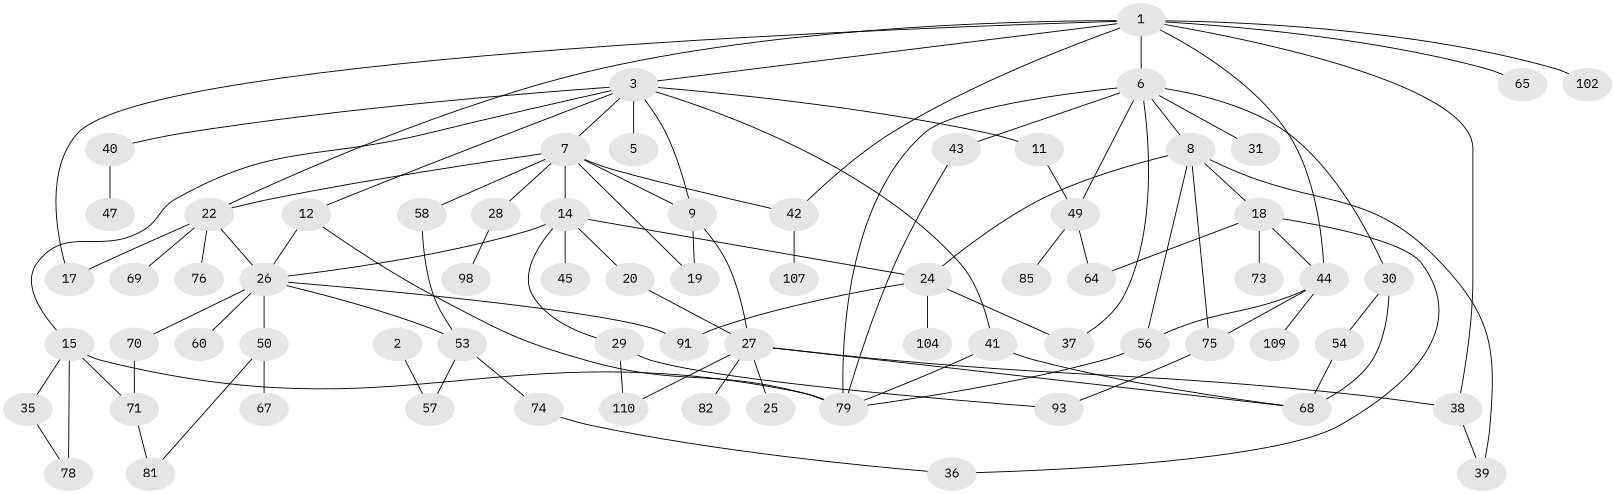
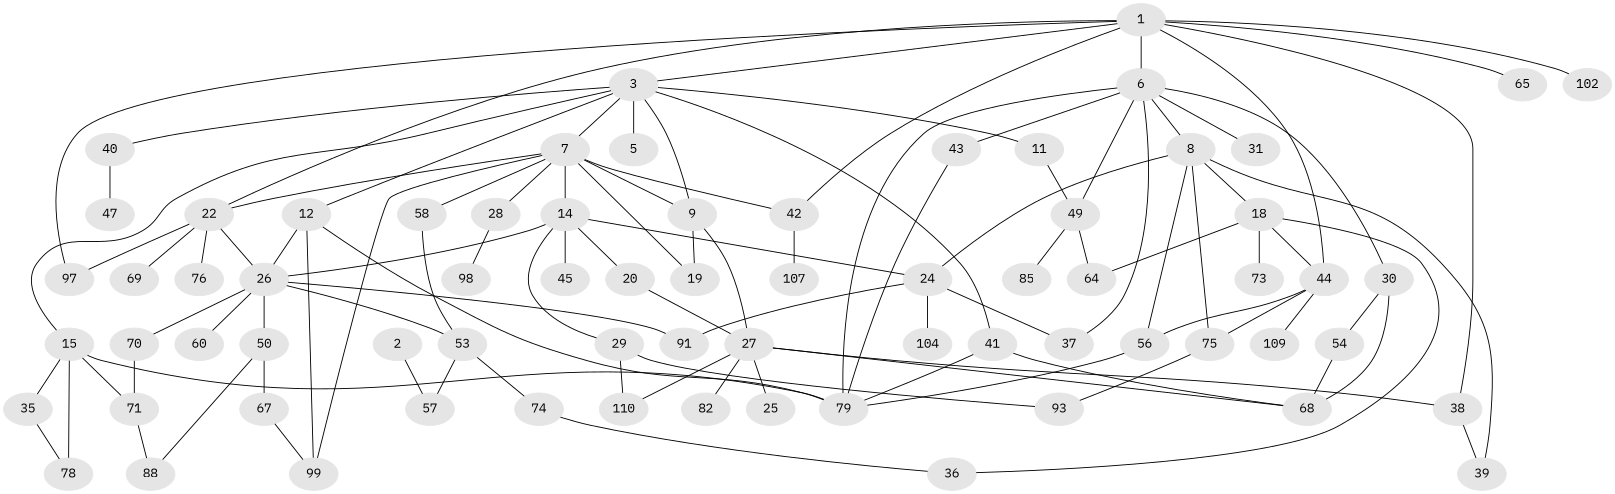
(69, 279) -> (69, 279)
(151, 474) -> (151, 474)
none -> (314, 474)
